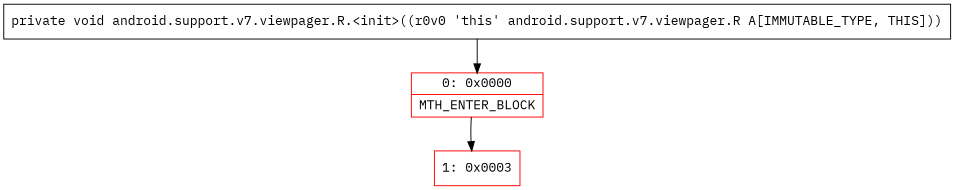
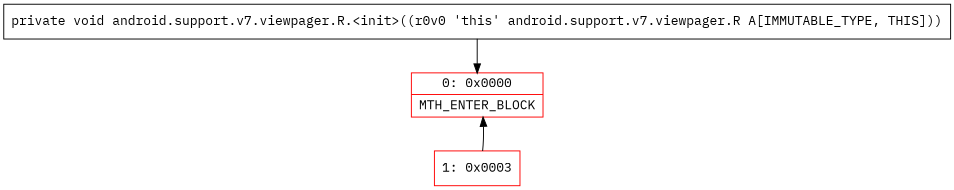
(471, 129) -> (483, 139)
